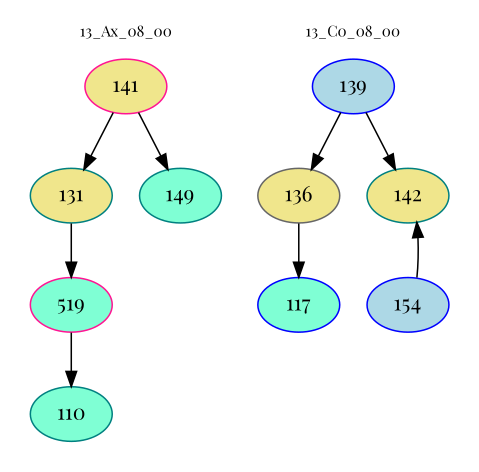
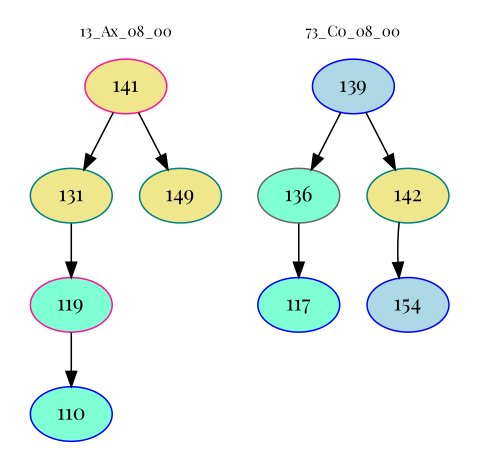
(353, 33) -> (353, 33)
(180, 196) -> (180, 196)
(299, 196) -> (299, 196)
(418, 258) -> (398, 242)
(71, 305) -> (71, 305)
(71, 414) -> (71, 414)
